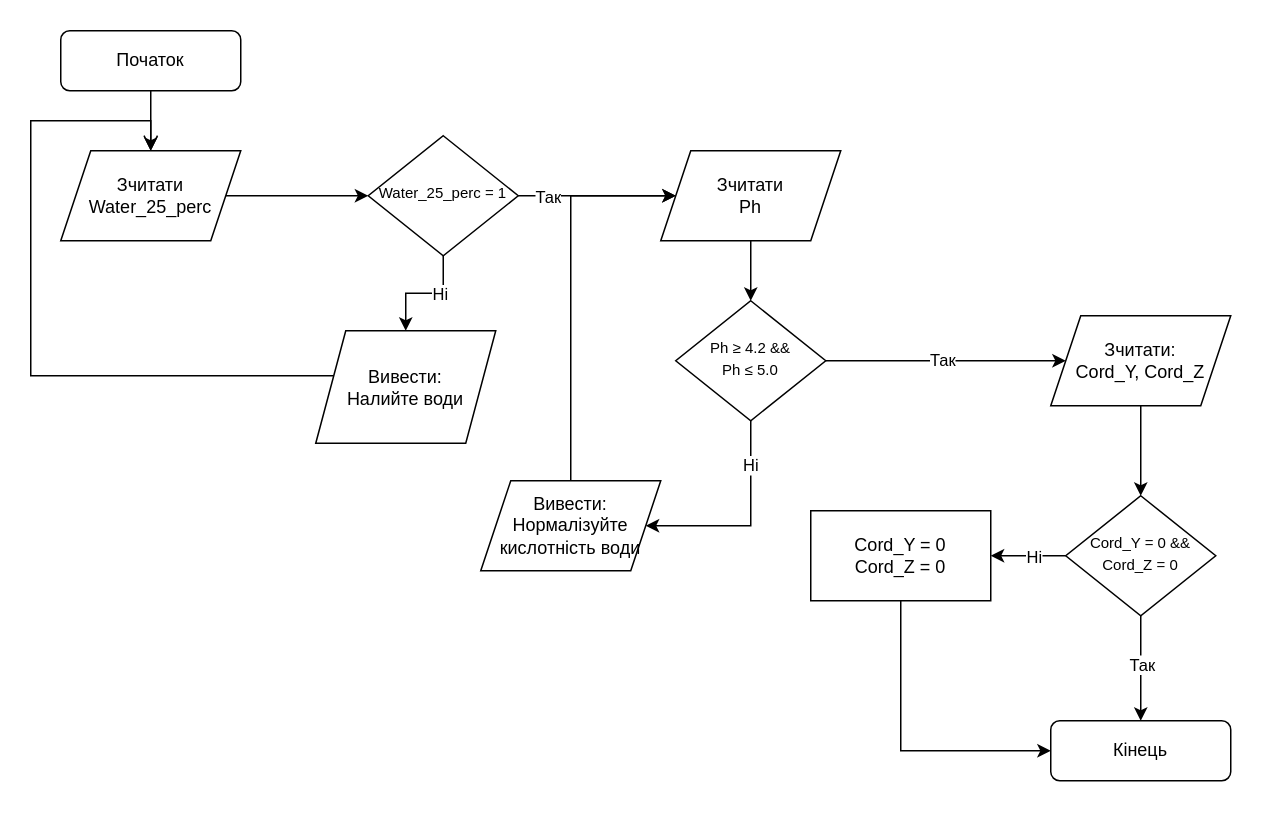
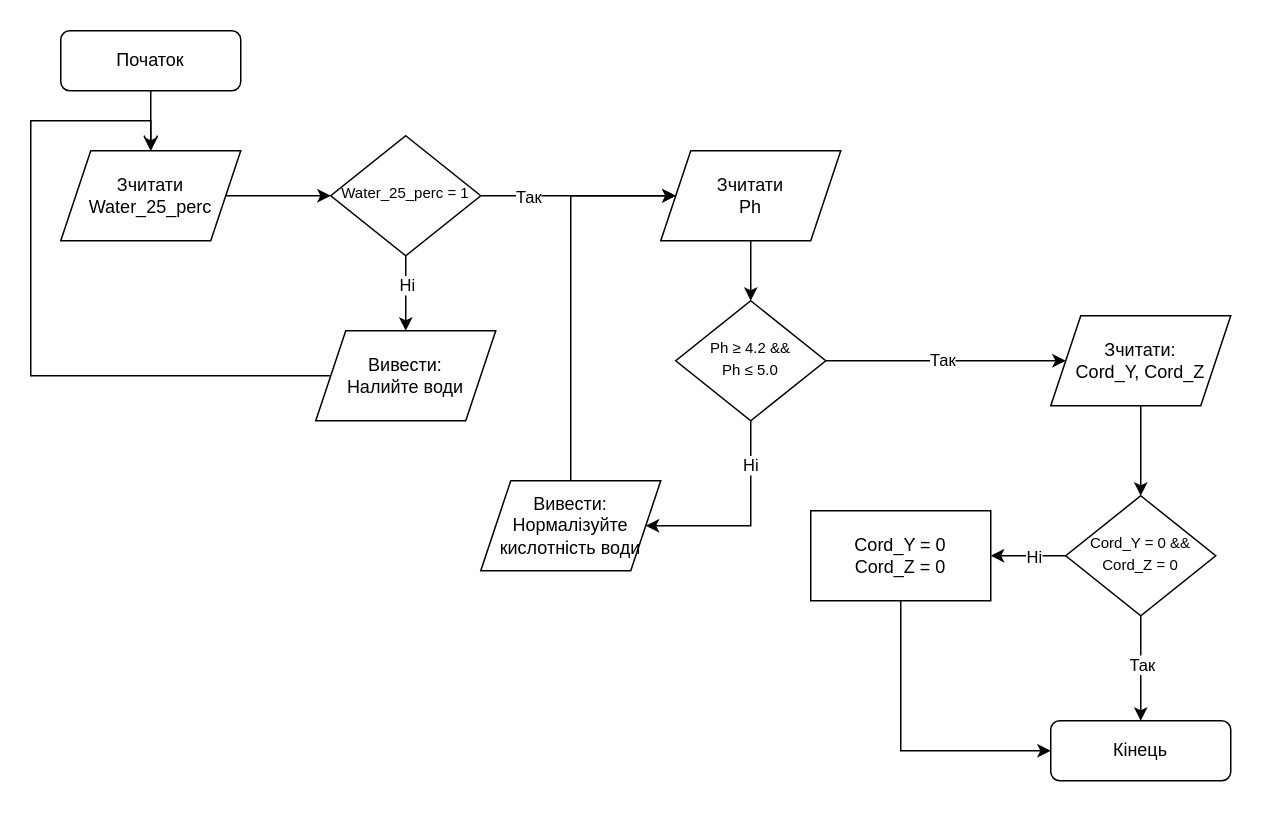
(443, 196) -> (406, 196)
(406, 387) -> (406, 376)
